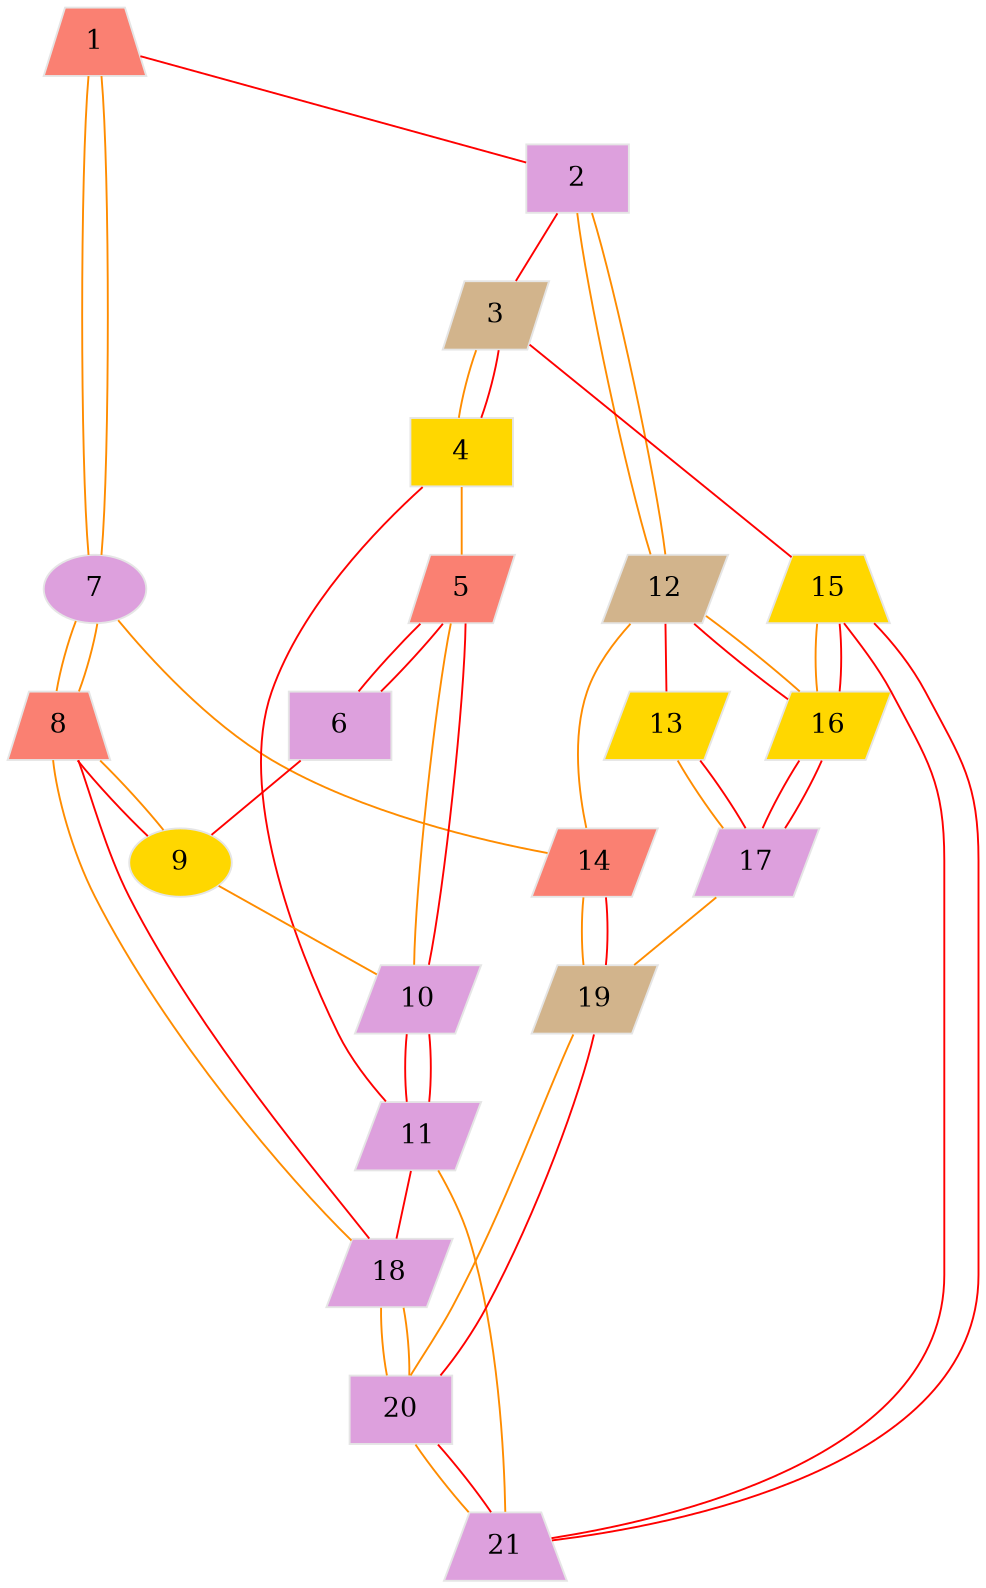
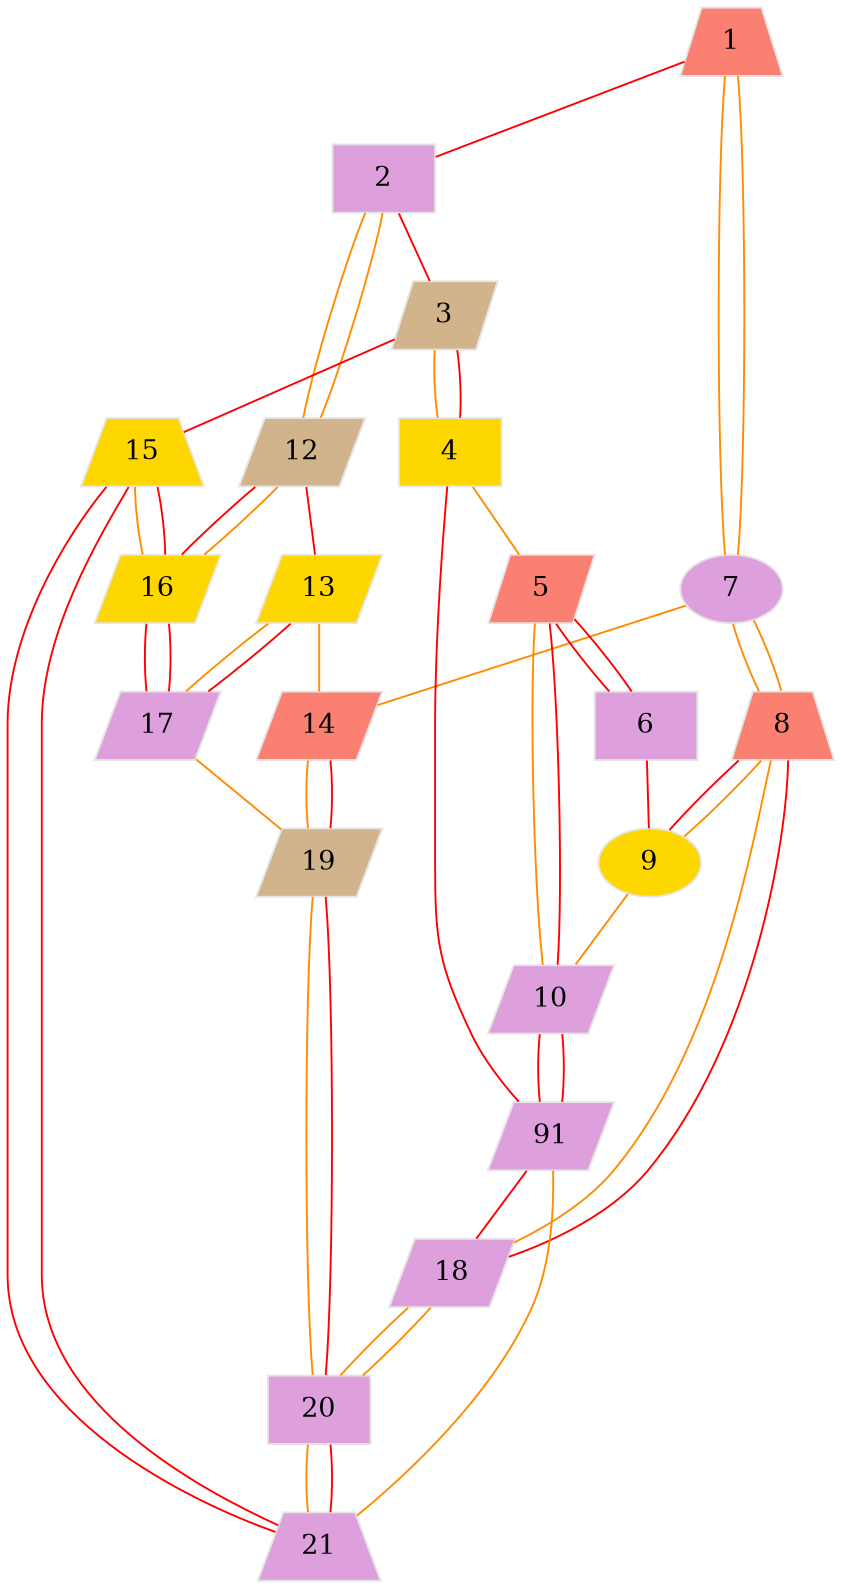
(581, 719) -> (319, 658)
(418, 1136) -> (551, 1136)
